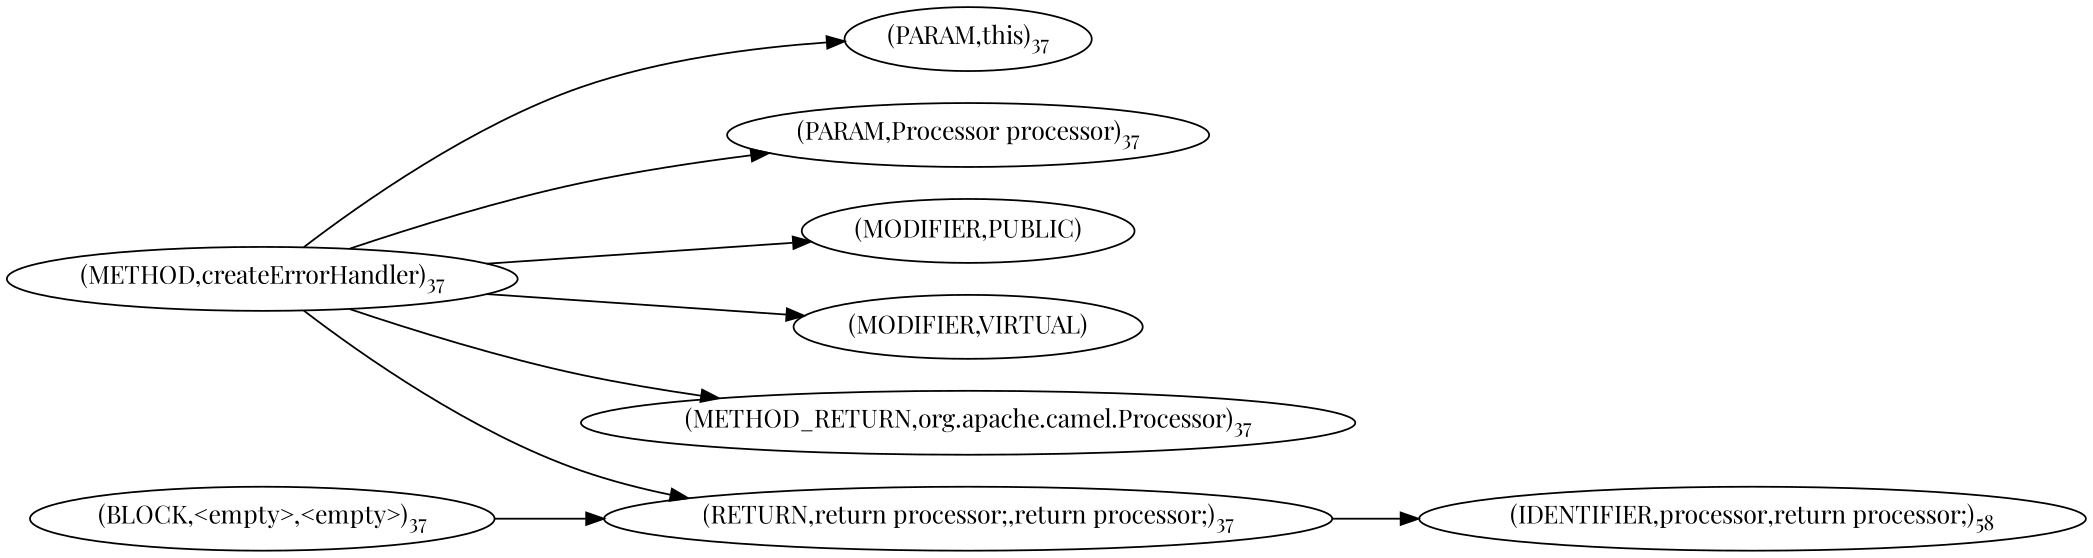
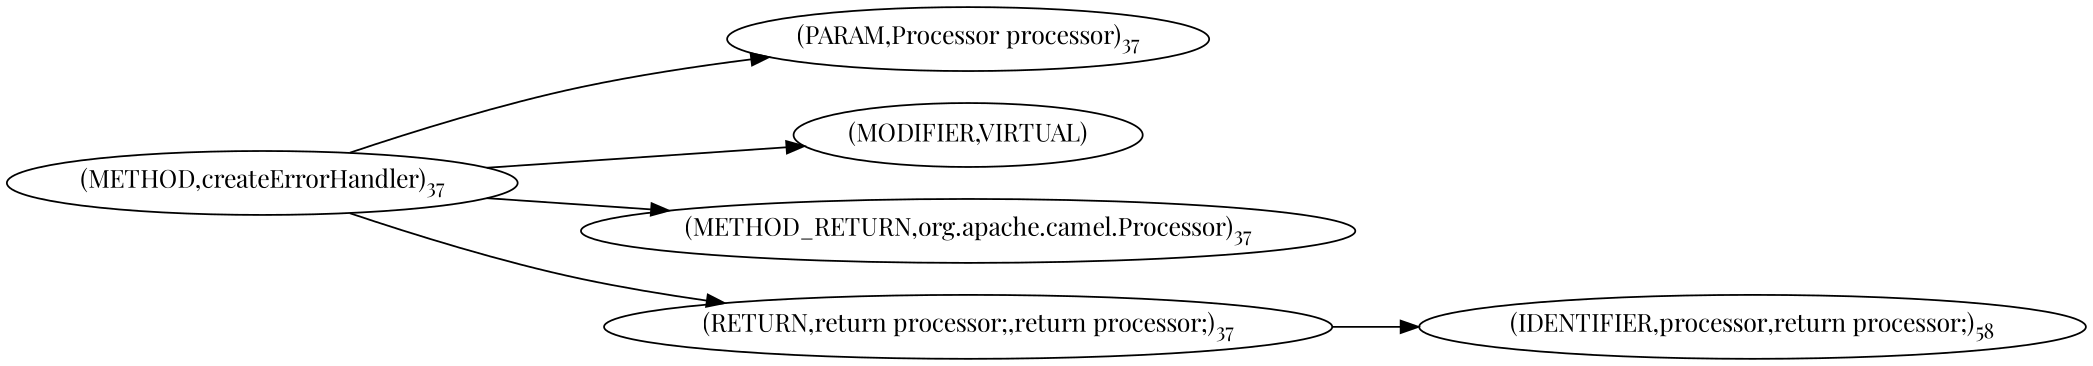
(968, 39) -> none
(968, 231) -> none
(262, 519) -> none
